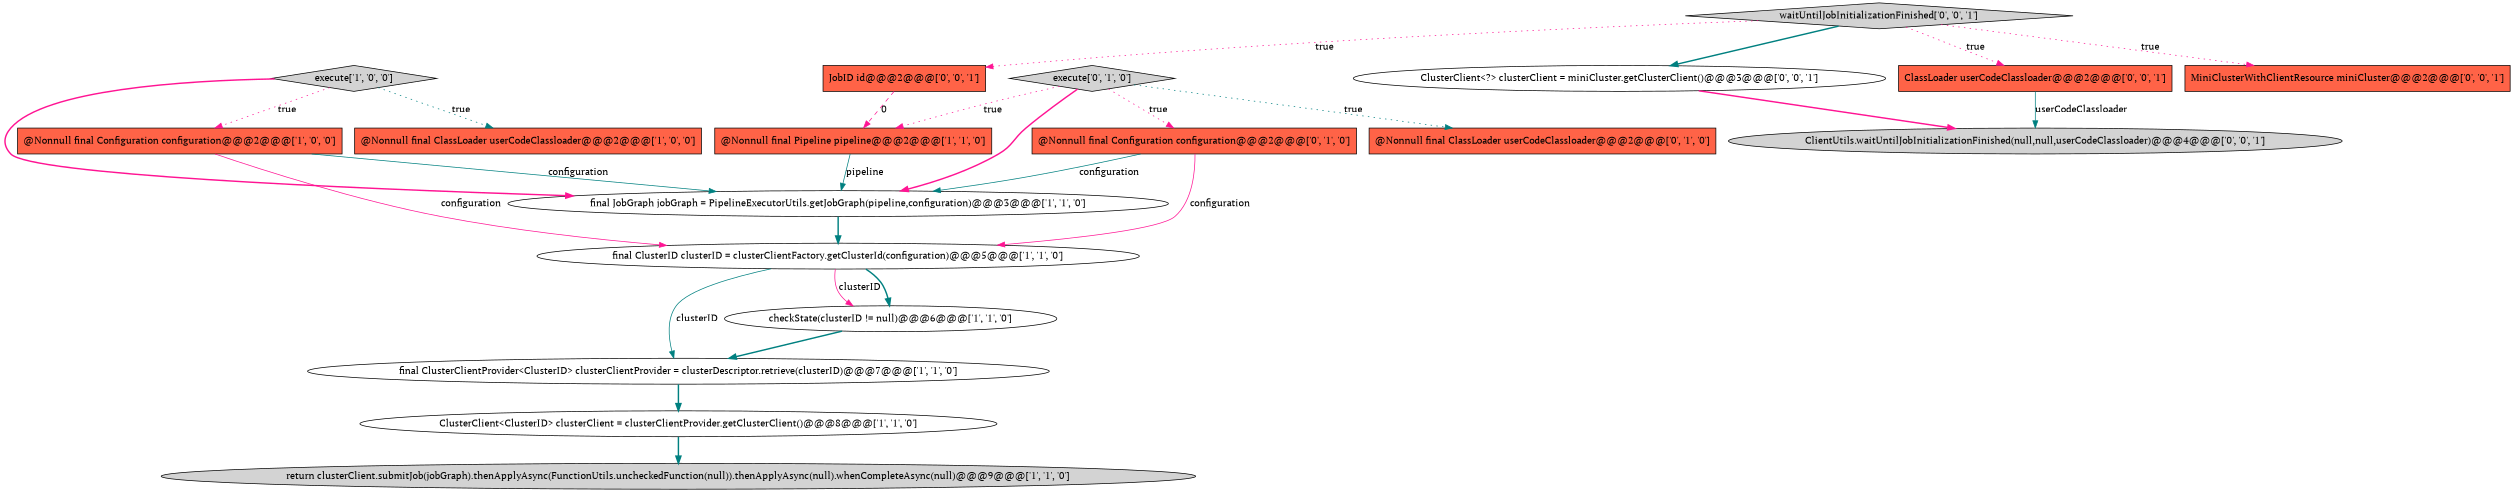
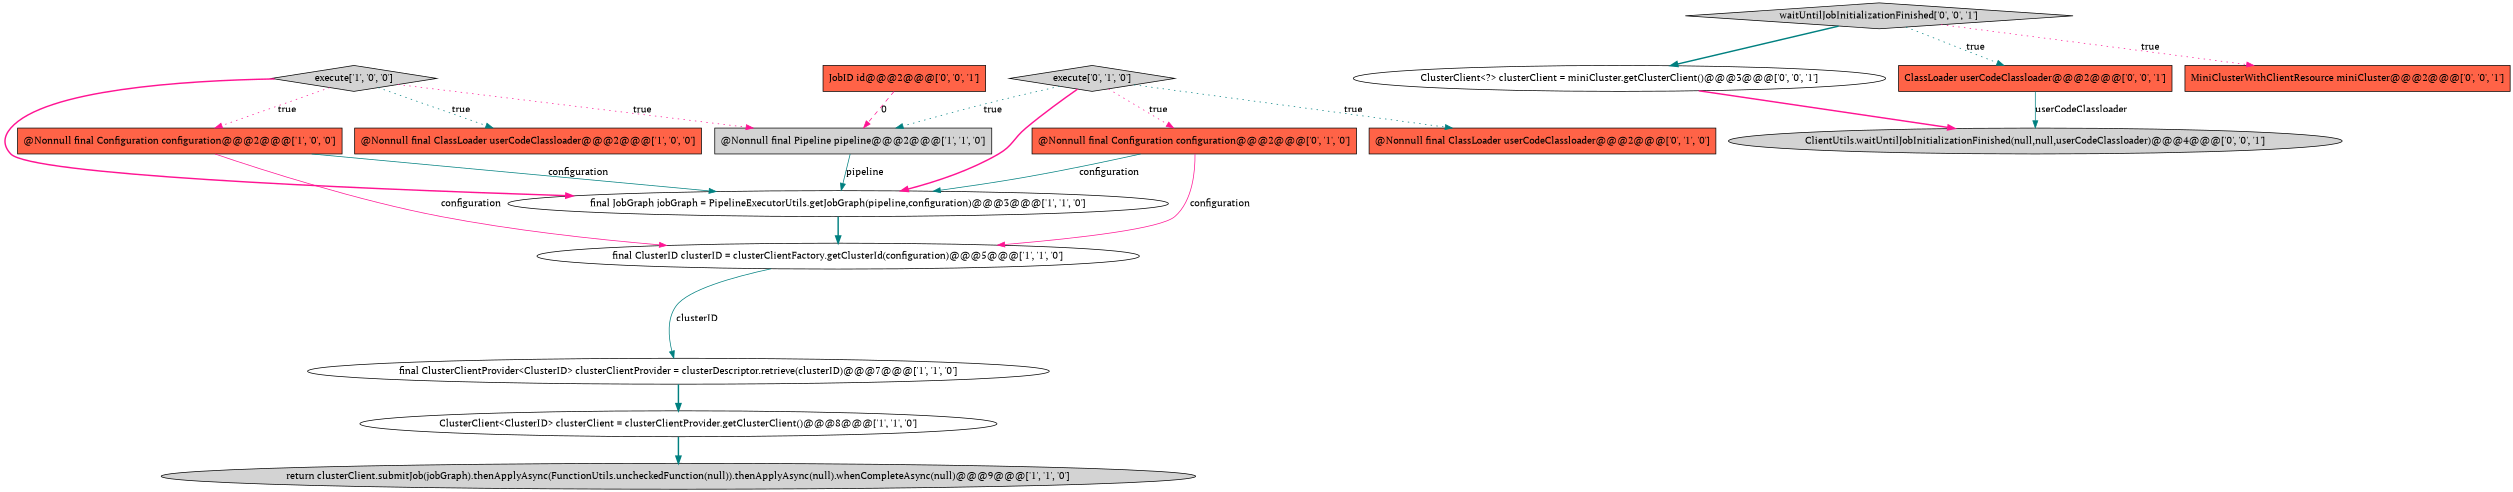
(1375, 39) -> none
(1952, 45) -> (1952, 45)
(981, 105) -> (981, 105)
none -> (572, 106)
(853, 141) -> (853, 141)
(891, 319) -> none
